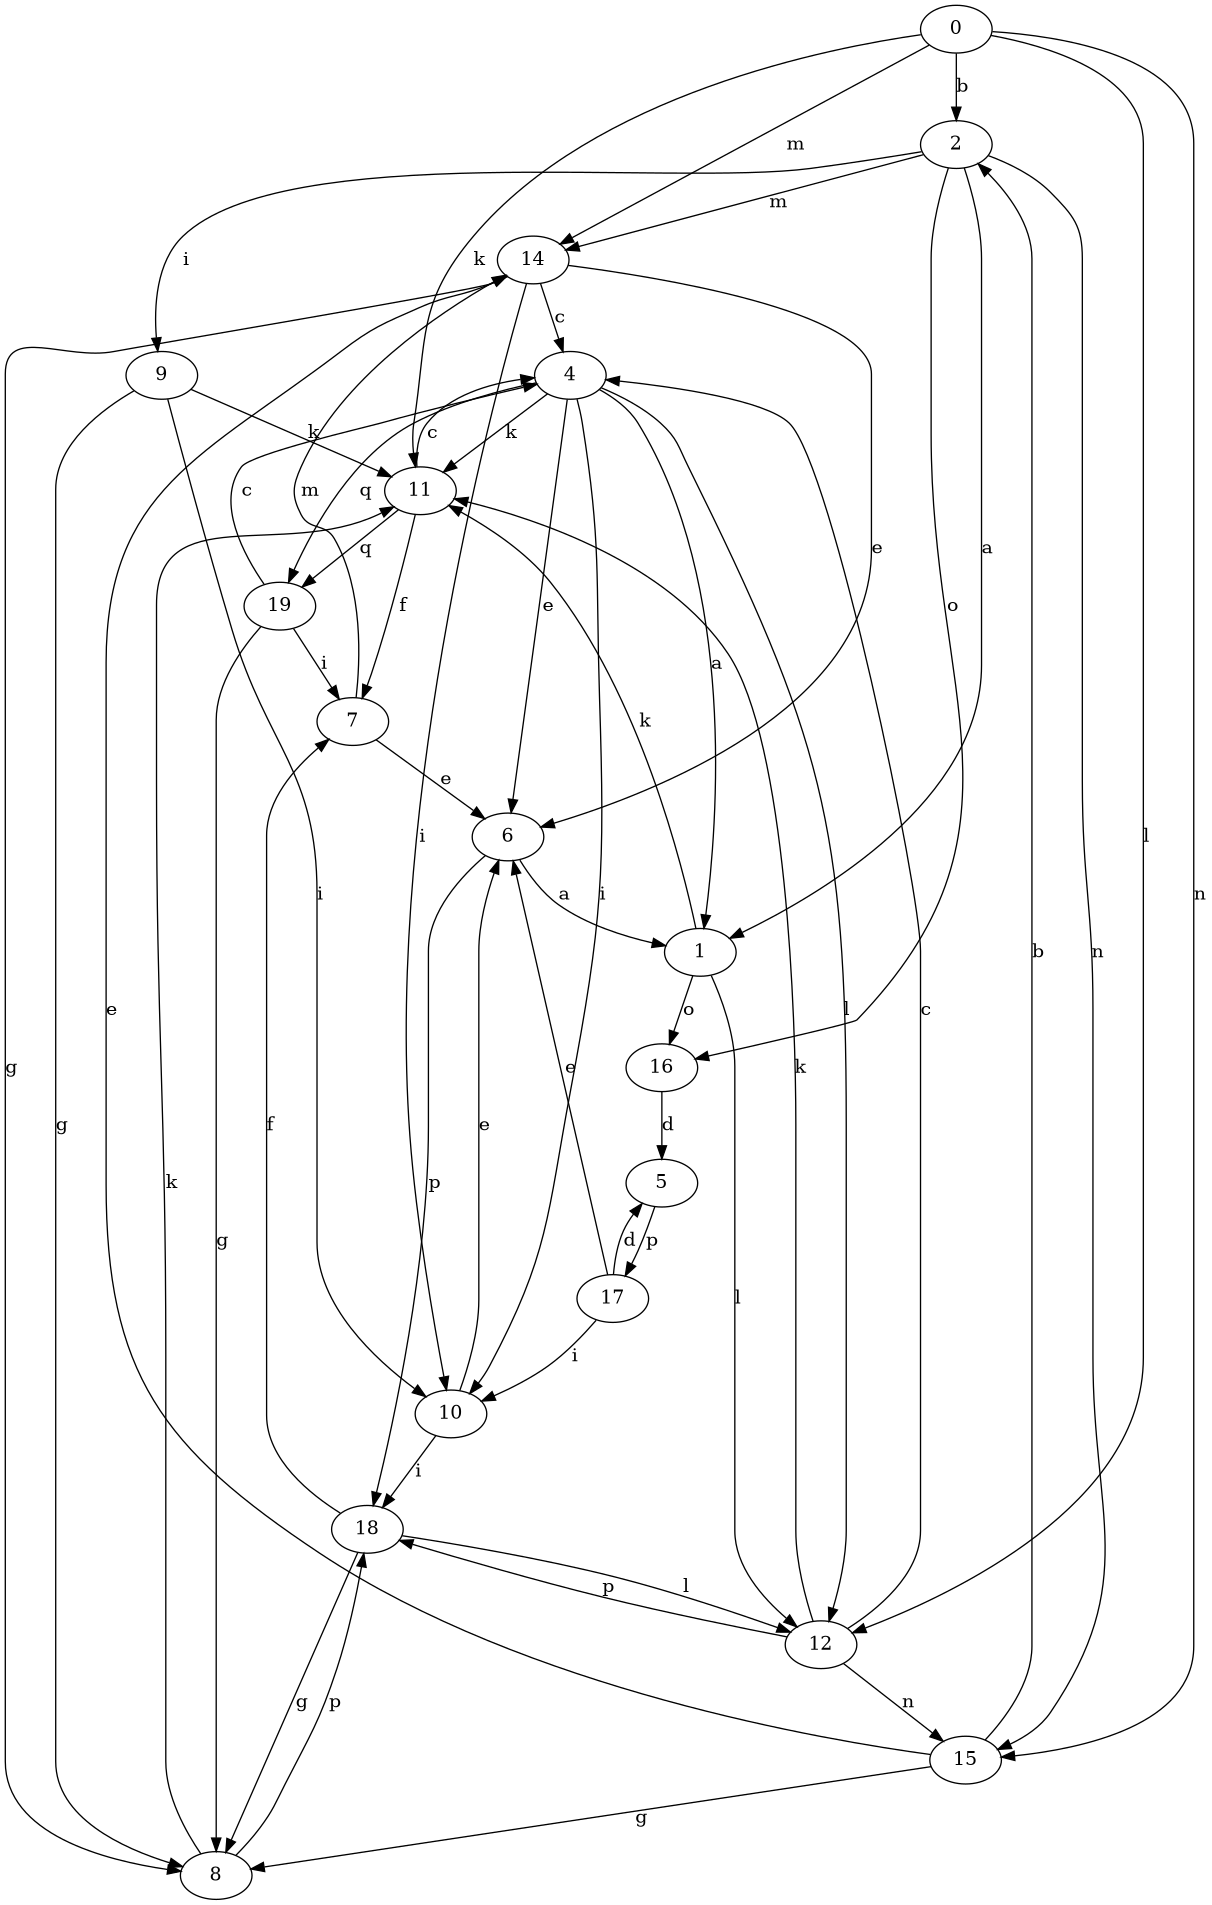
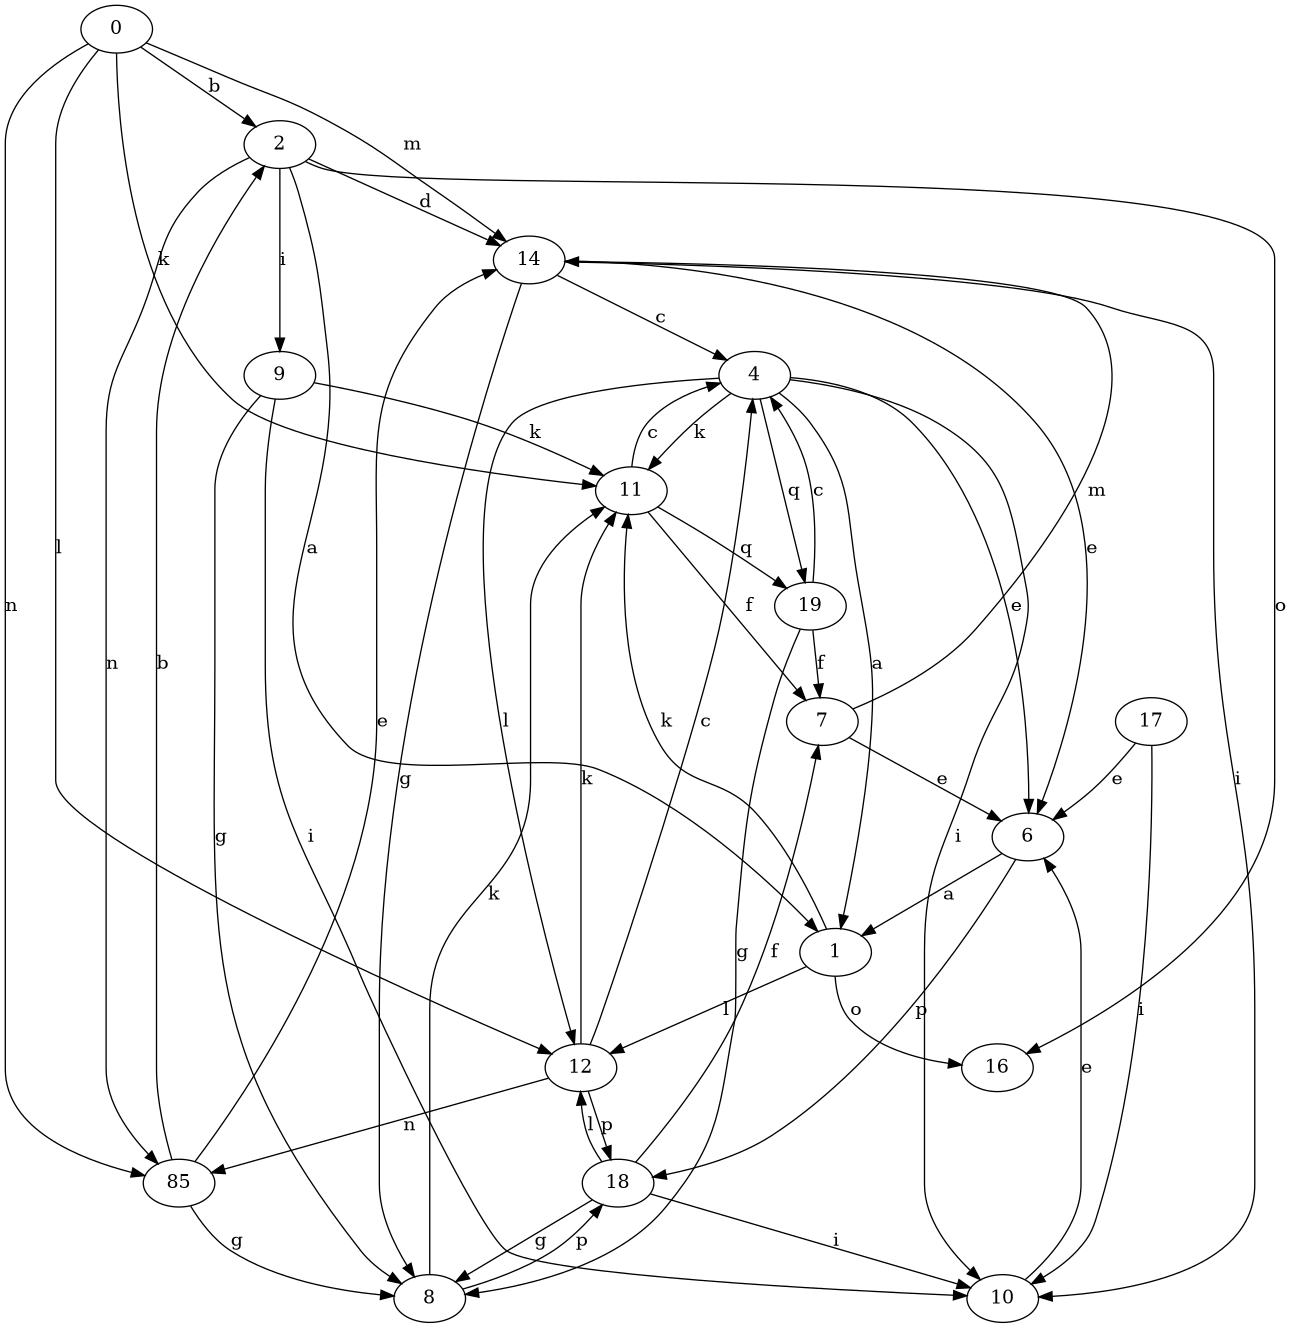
(779, 202) -> (426, 202)
(324, 664) -> (821, 664)
(662, 1183) -> none
(413, 1466) -> (804, 1239)
(966, 1760) -> (179, 1183)
